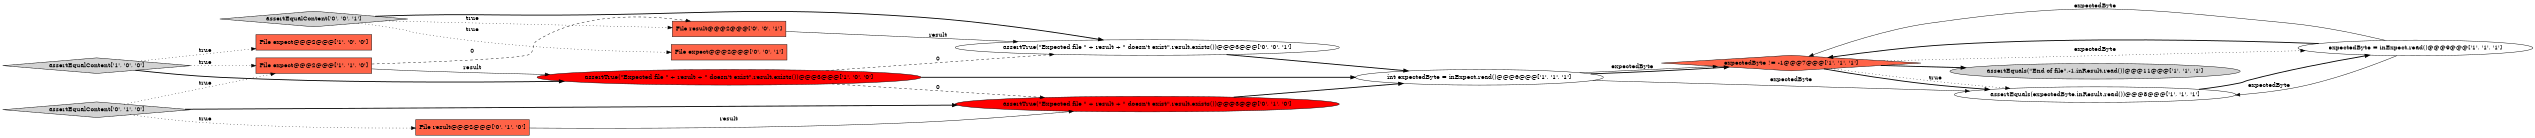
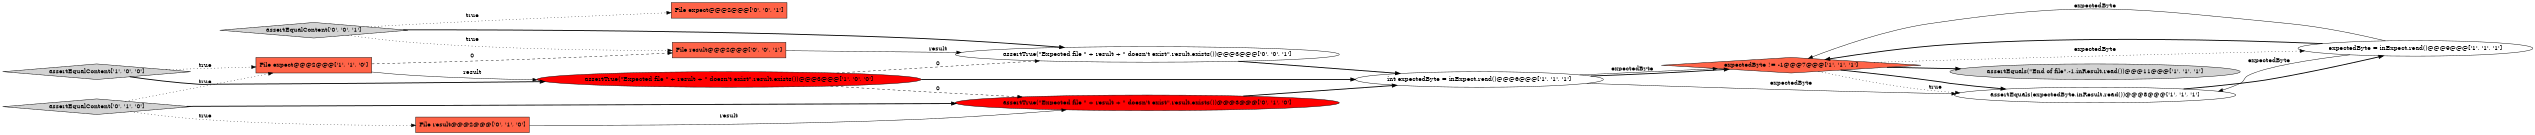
(314, 42) -> none
